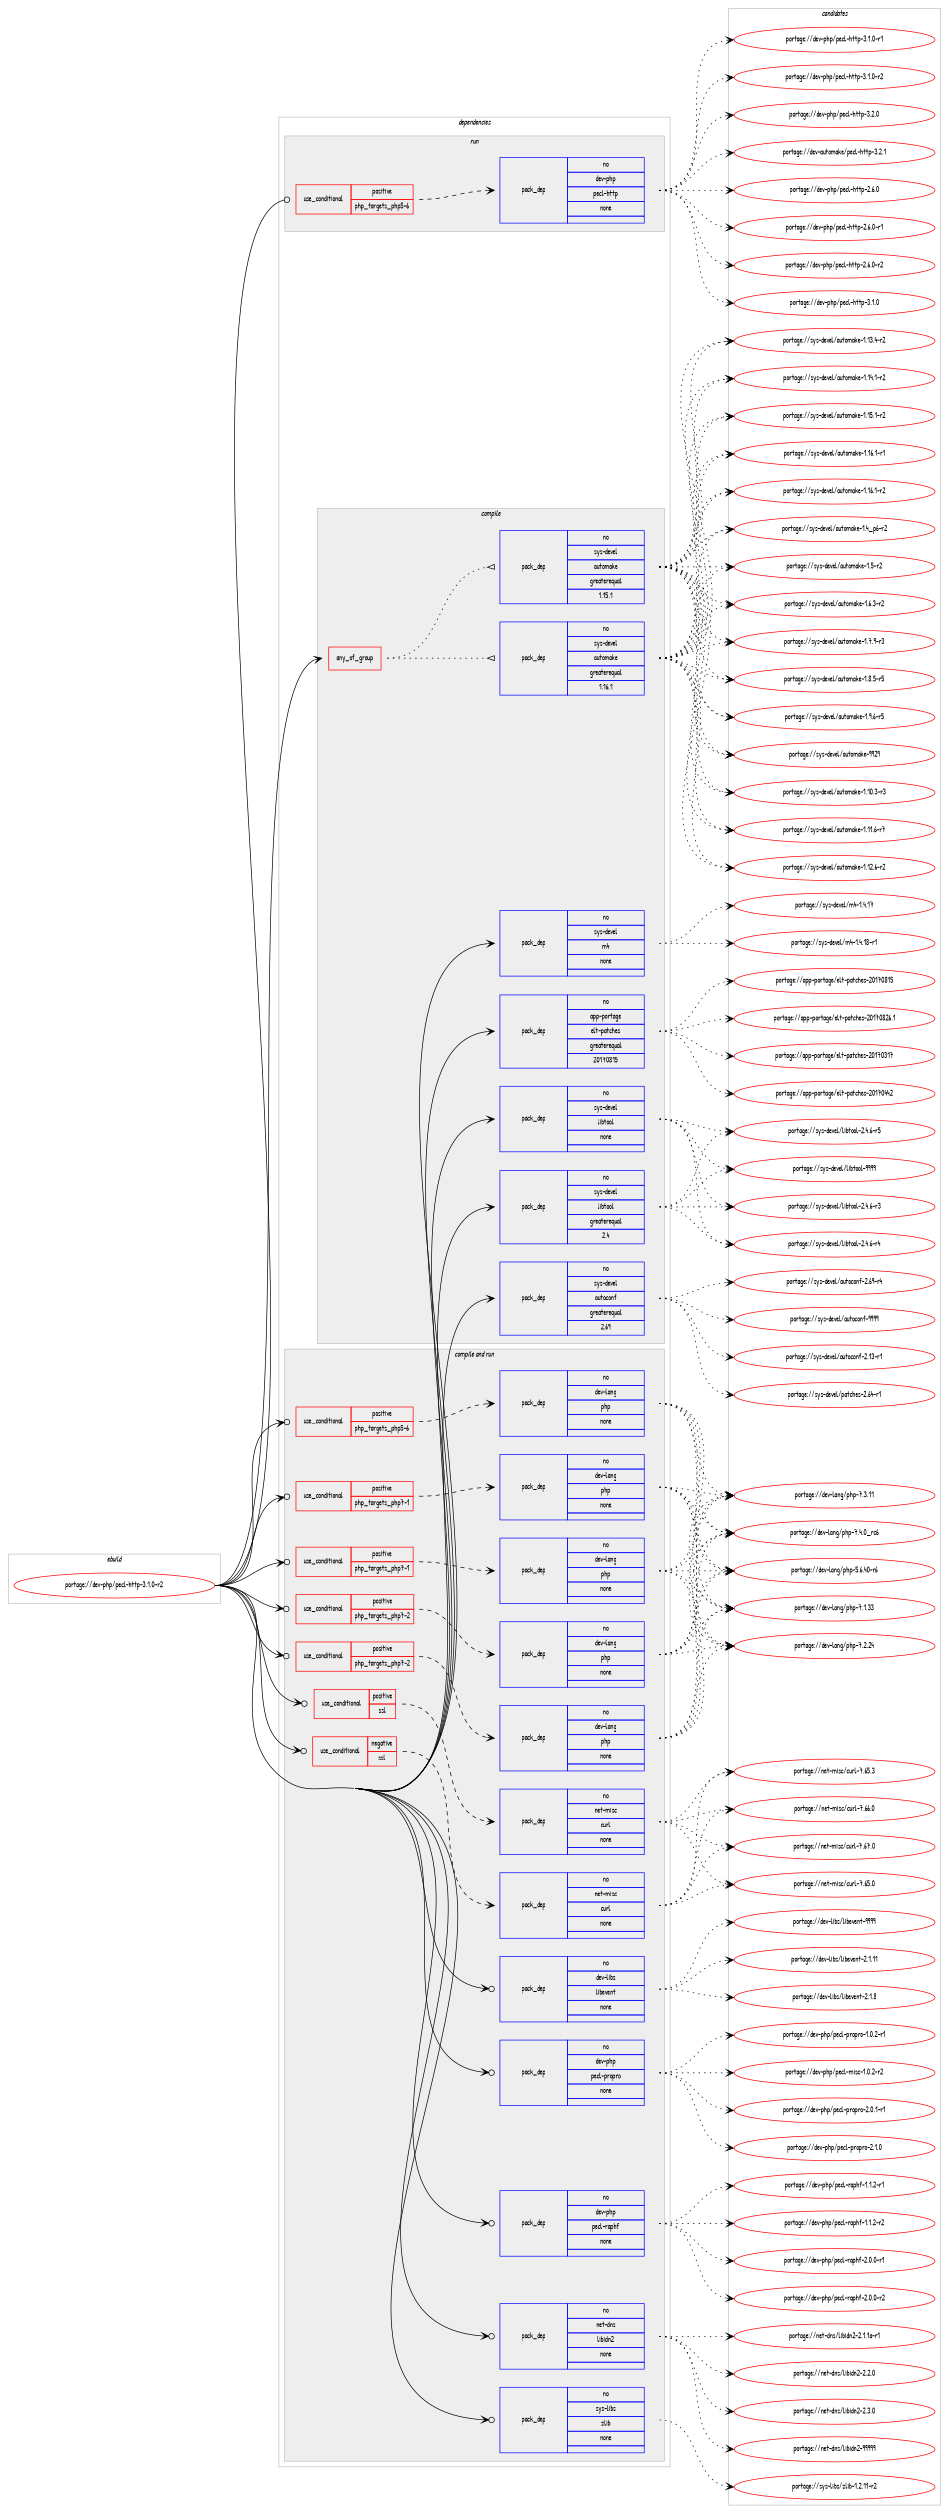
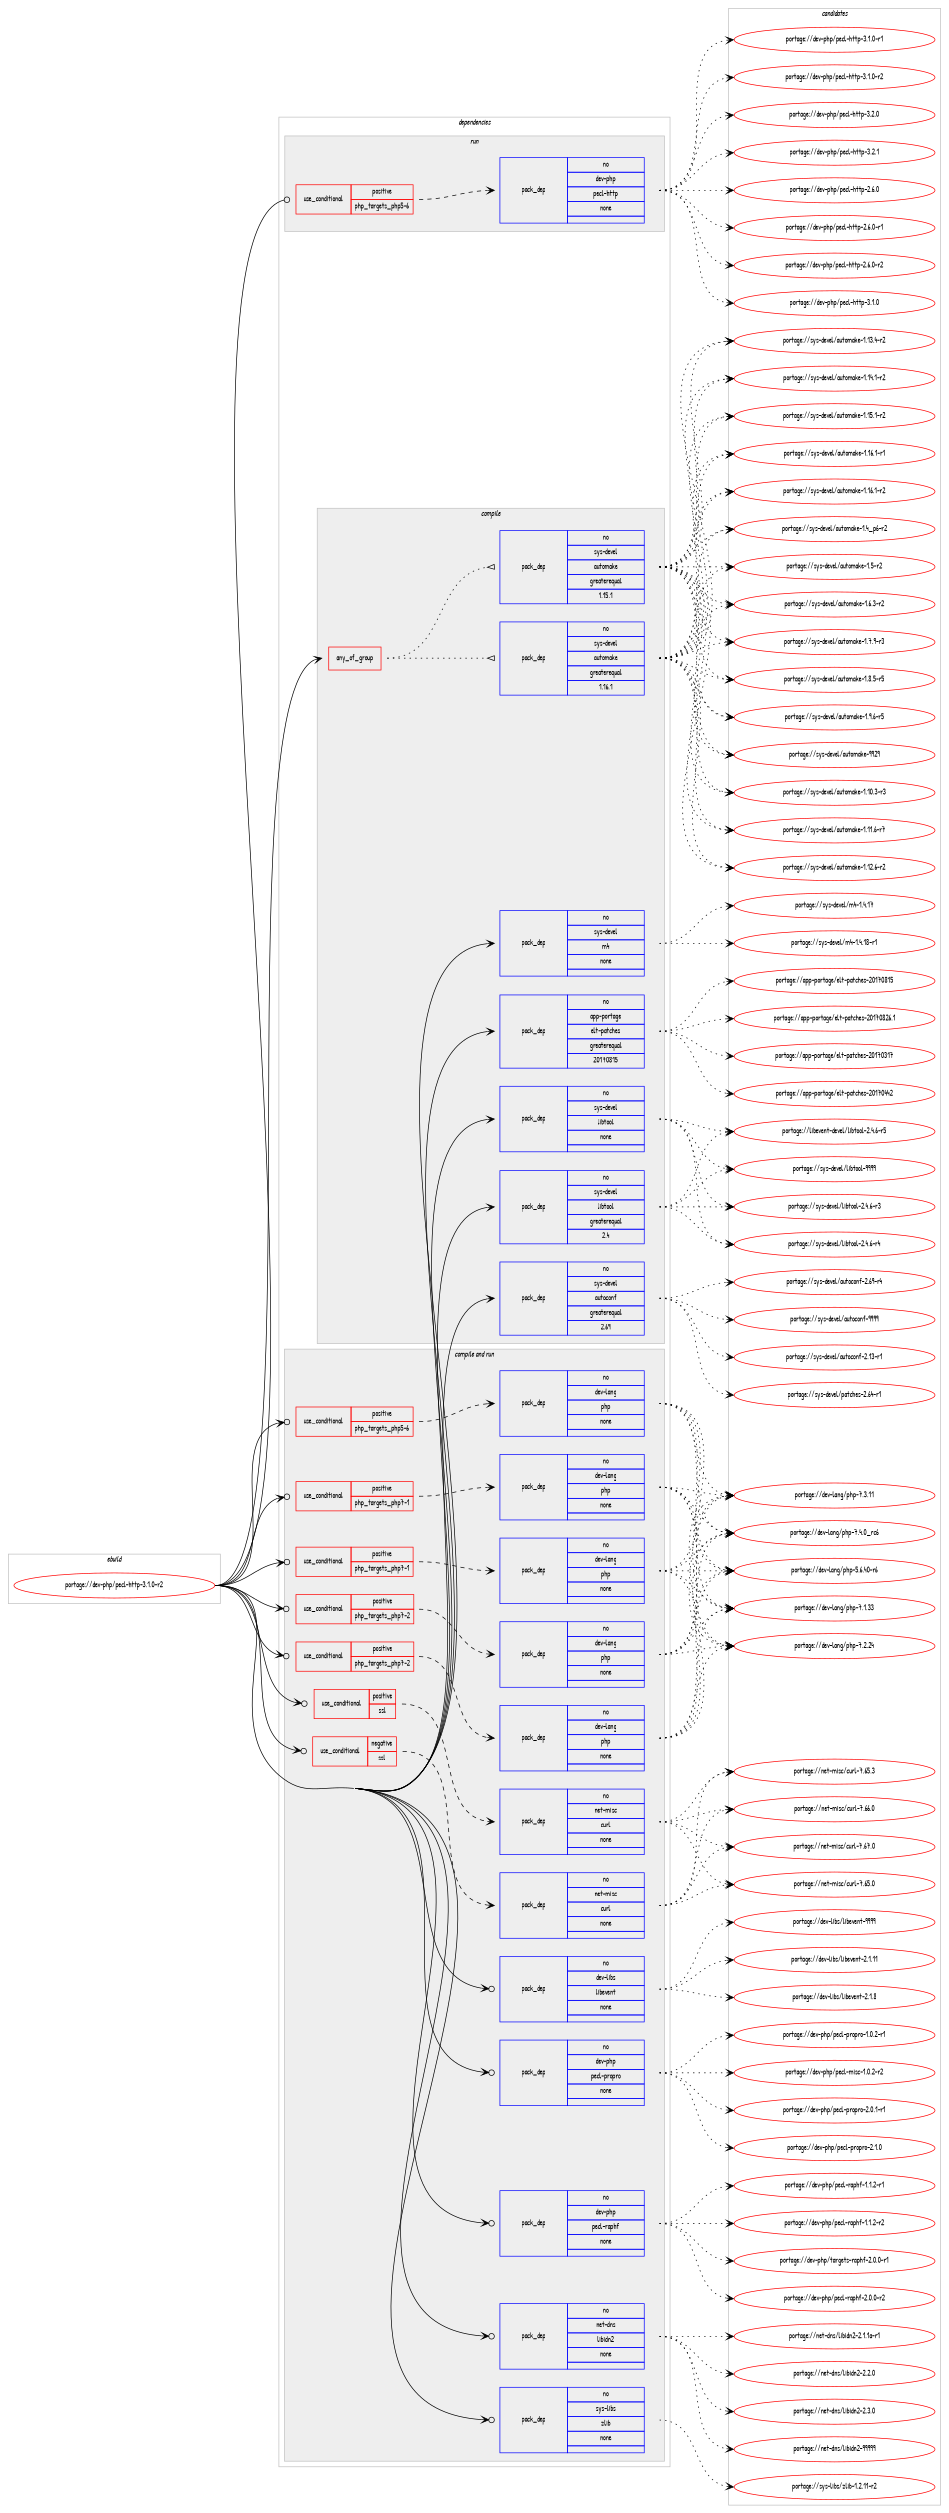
(835, 153) -> (835, 153)
(835, 1132) -> (835, 1132)
(835, 2261) -> (835, 2261)
